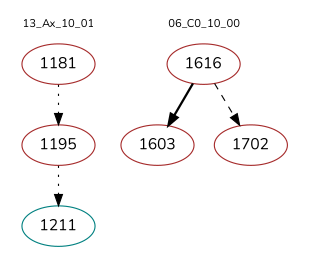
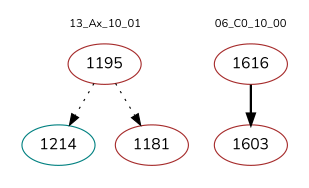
(58, 99) -> (125, 100)
(251, 145) -> none
(58, 226) -> (58, 145)
